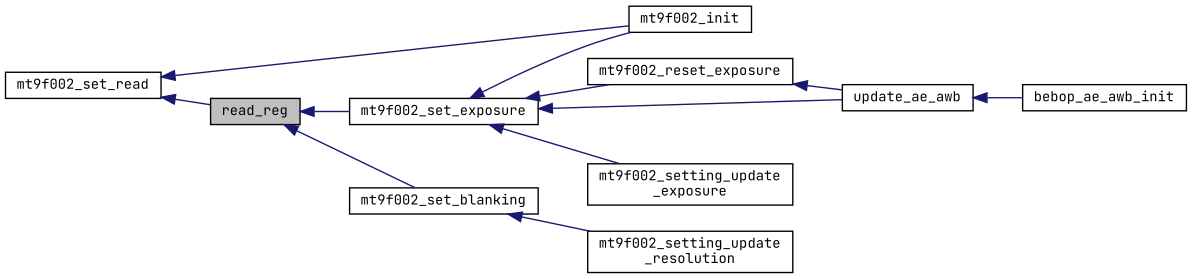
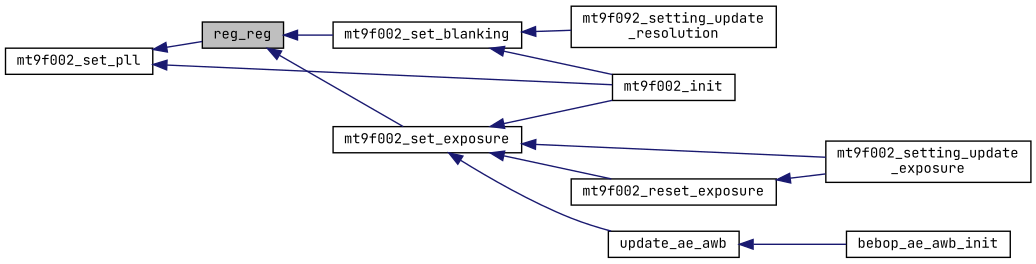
none -> (558, 63)
(83, 85) -> (79, 61)
(825, 88) -> (808, 176)
(255, 111) -> (243, 35)
(690, 252) -> (674, 27)
